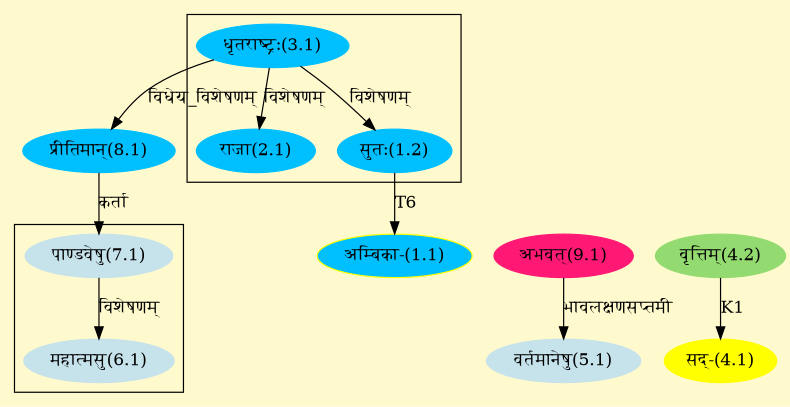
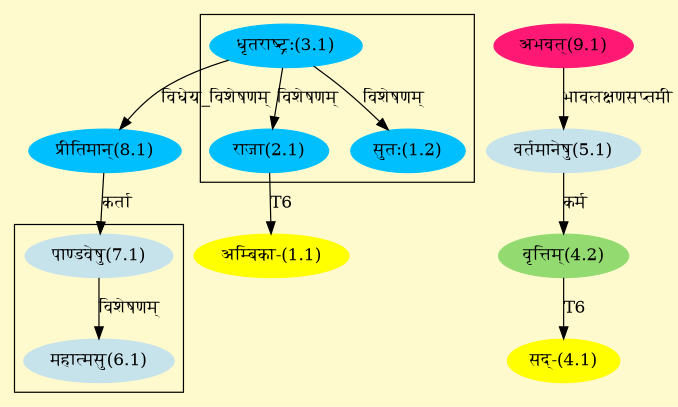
(395, 197) -> (270, 197)
none -> (564, 197)
(395, 256) -> (272, 256)
(733, 308) -> (575, 308)
